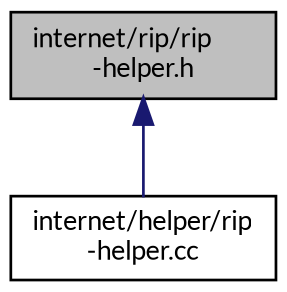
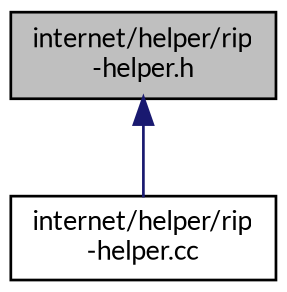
(143, 55) -> (143, 55)
